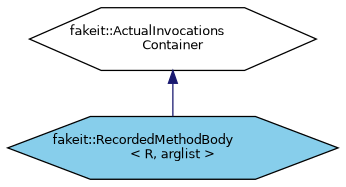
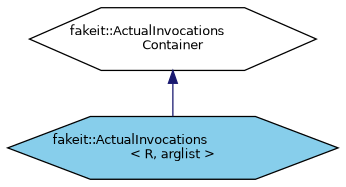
(173, 148) -> (173, 148)
